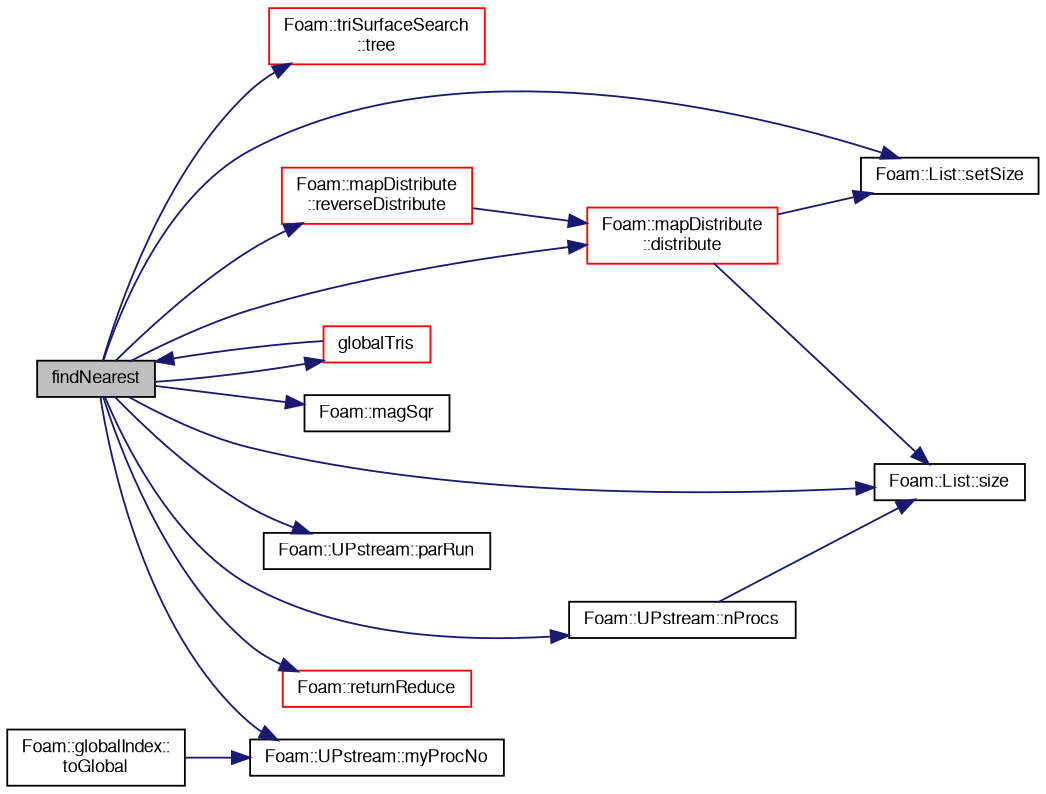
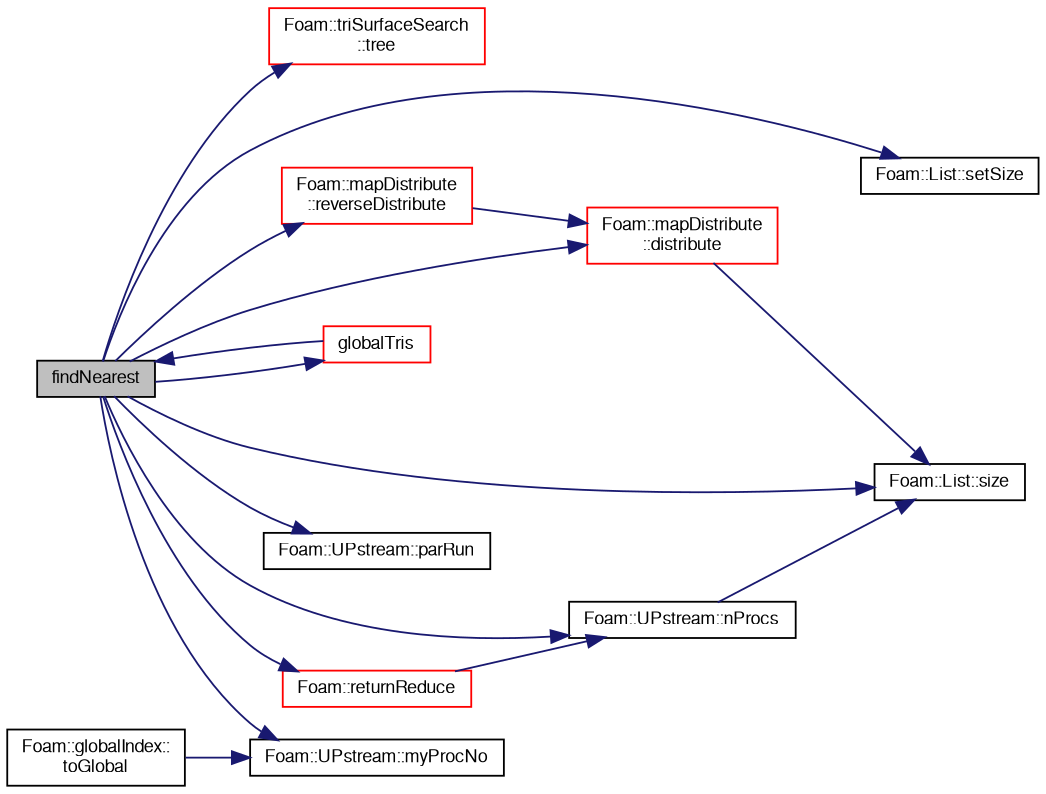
(816, 206) -> none
(377, 413) -> none
none -> (521, 656)
